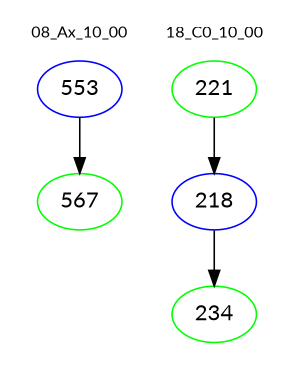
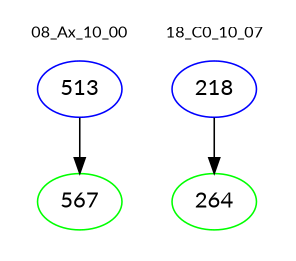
(215, 34) -> (215, 34)
(80, 89) -> (80, 89)
(214, 89) -> none
(214, 314) -> (214, 202)
